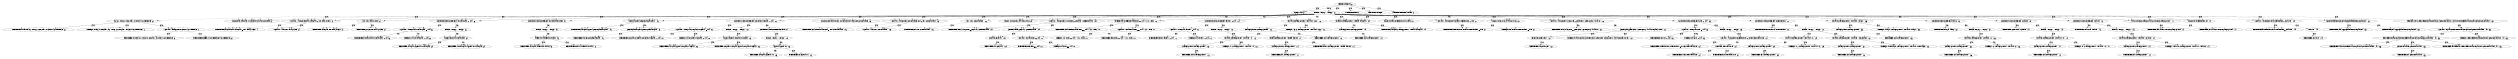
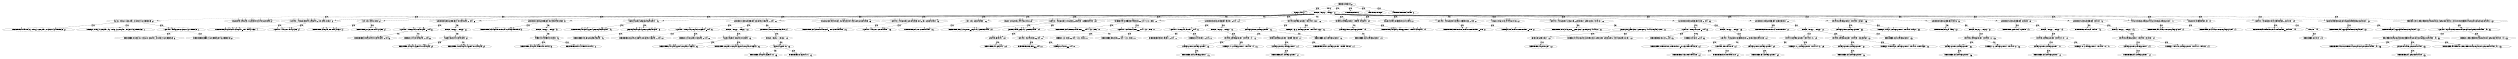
none -> (501, 30)
